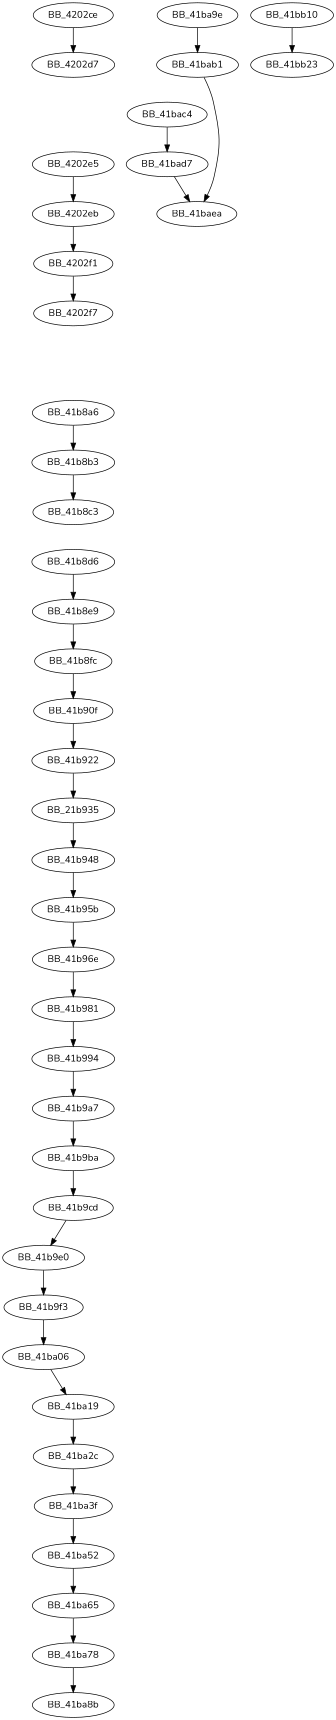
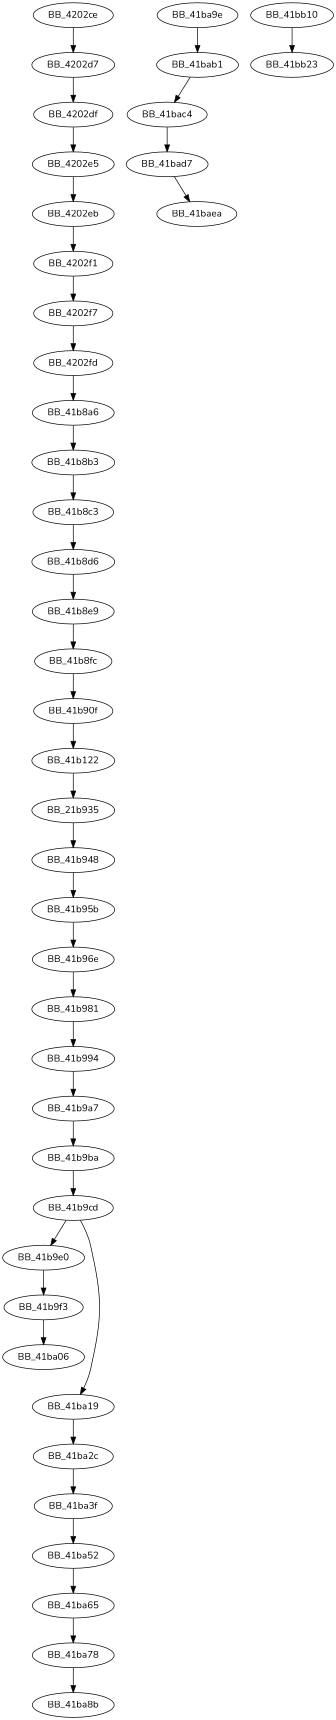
none -> (73, 115)
(219, 136) -> (184, 87)
none -> (73, 363)
none -> (73, 534)
(73, 761) -> (73, 761)
(57, 1379) -> (99, 1304)
